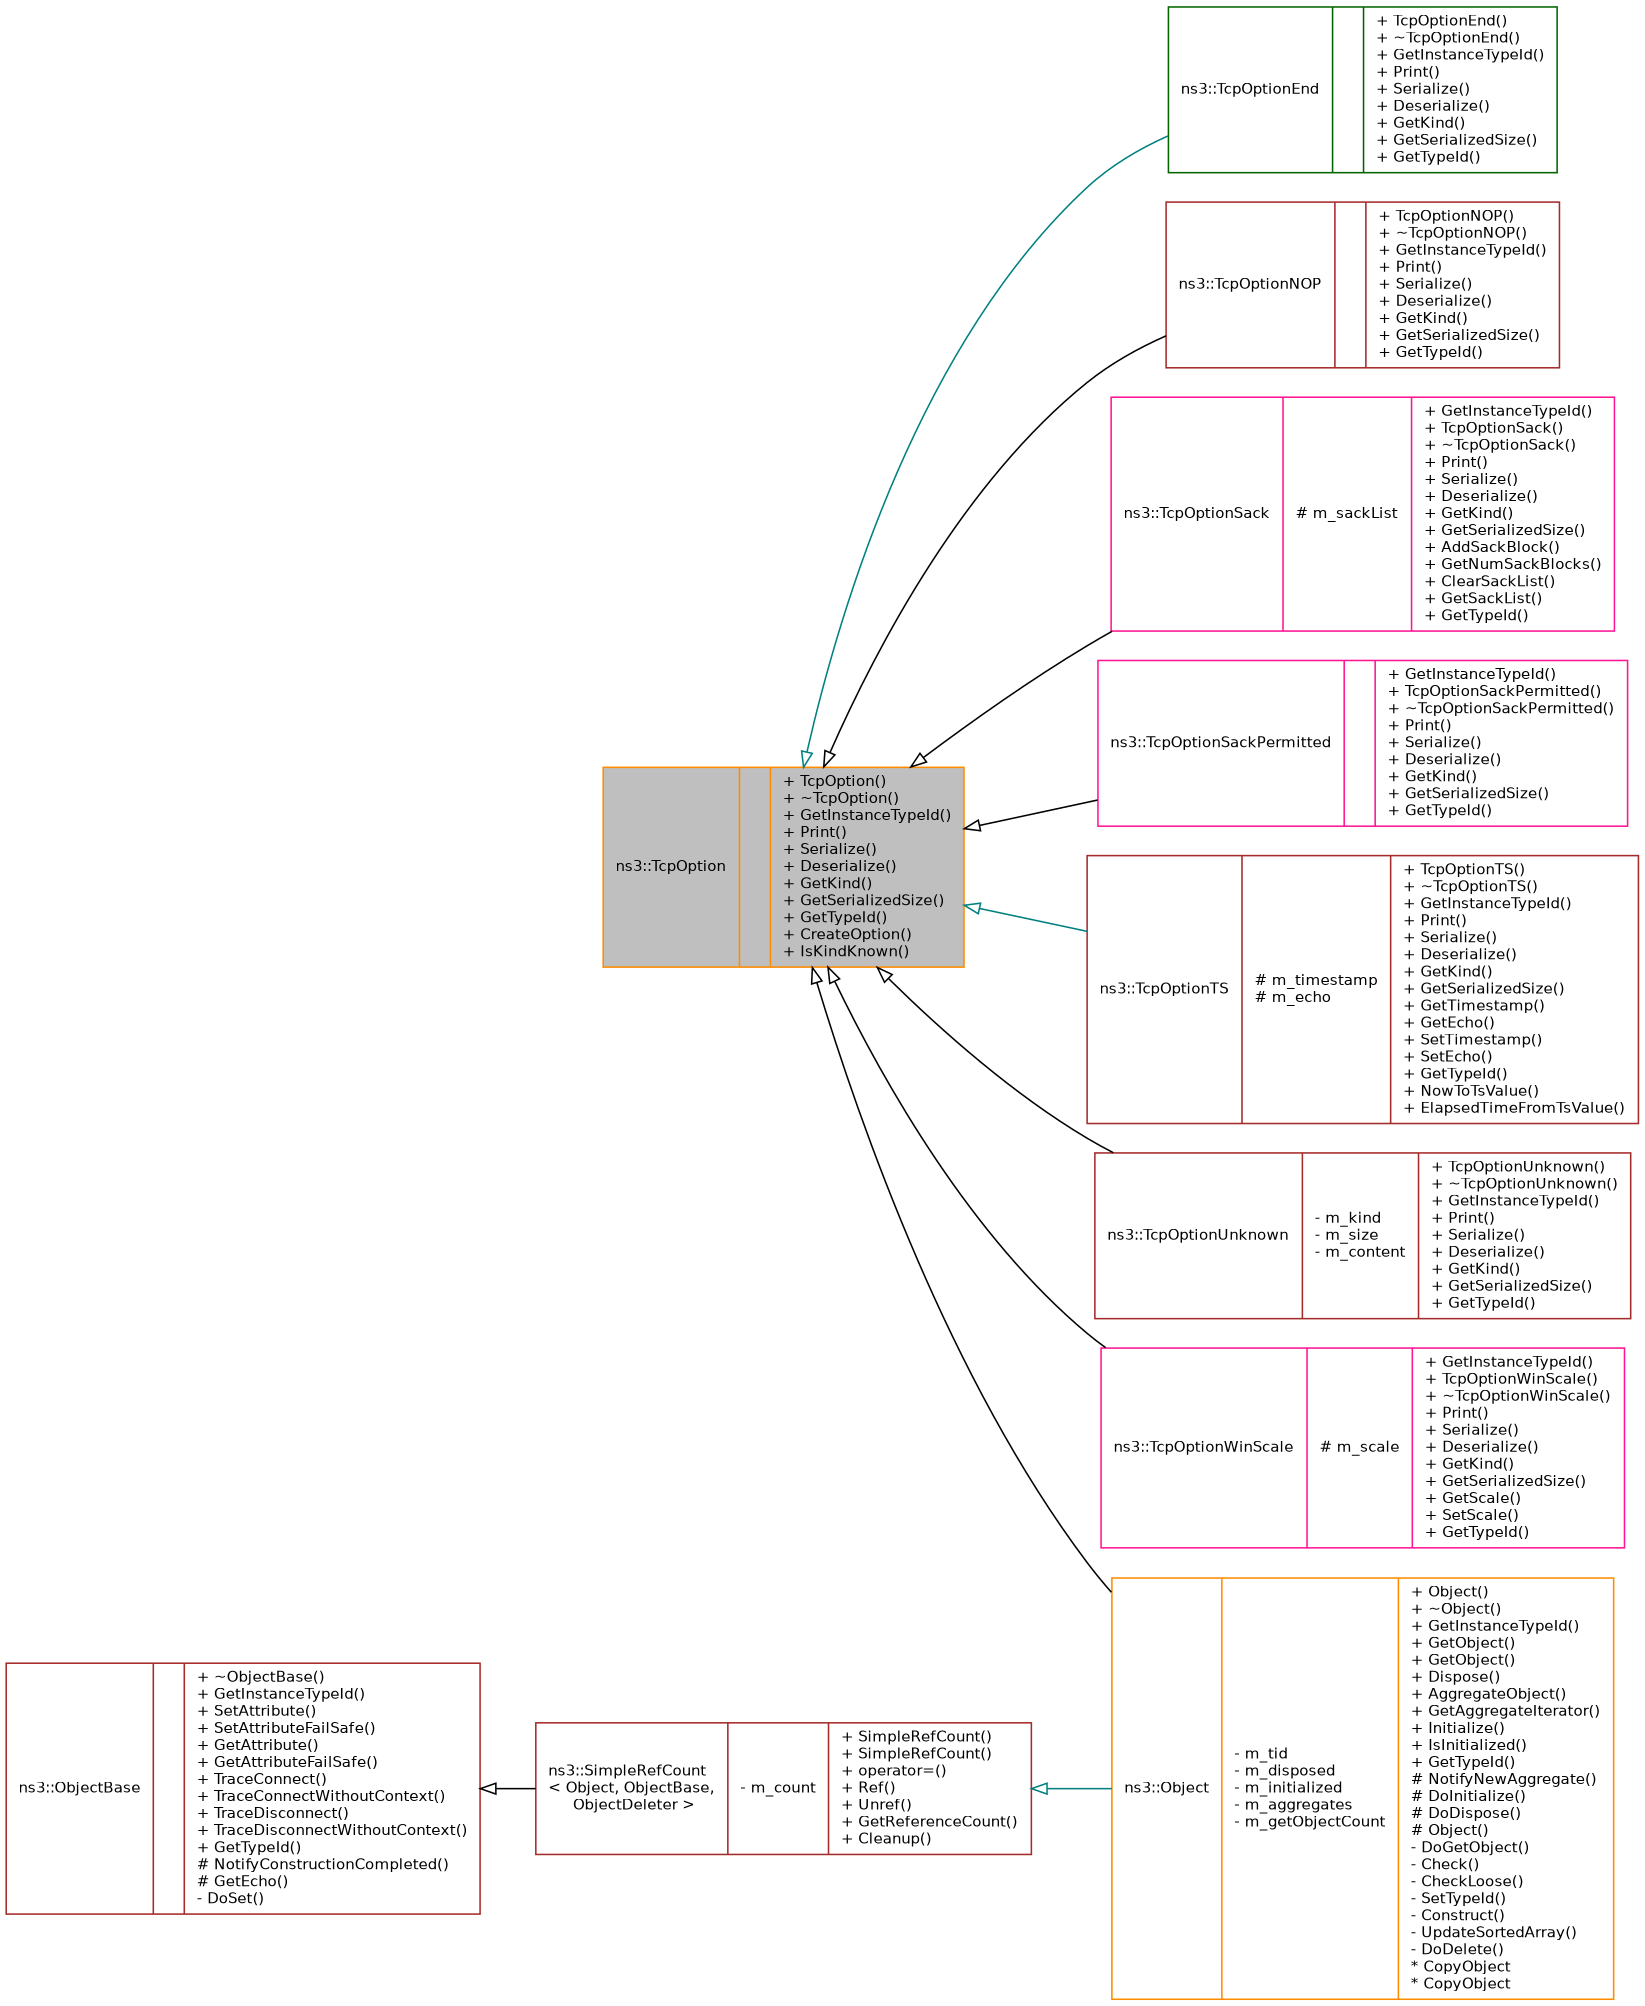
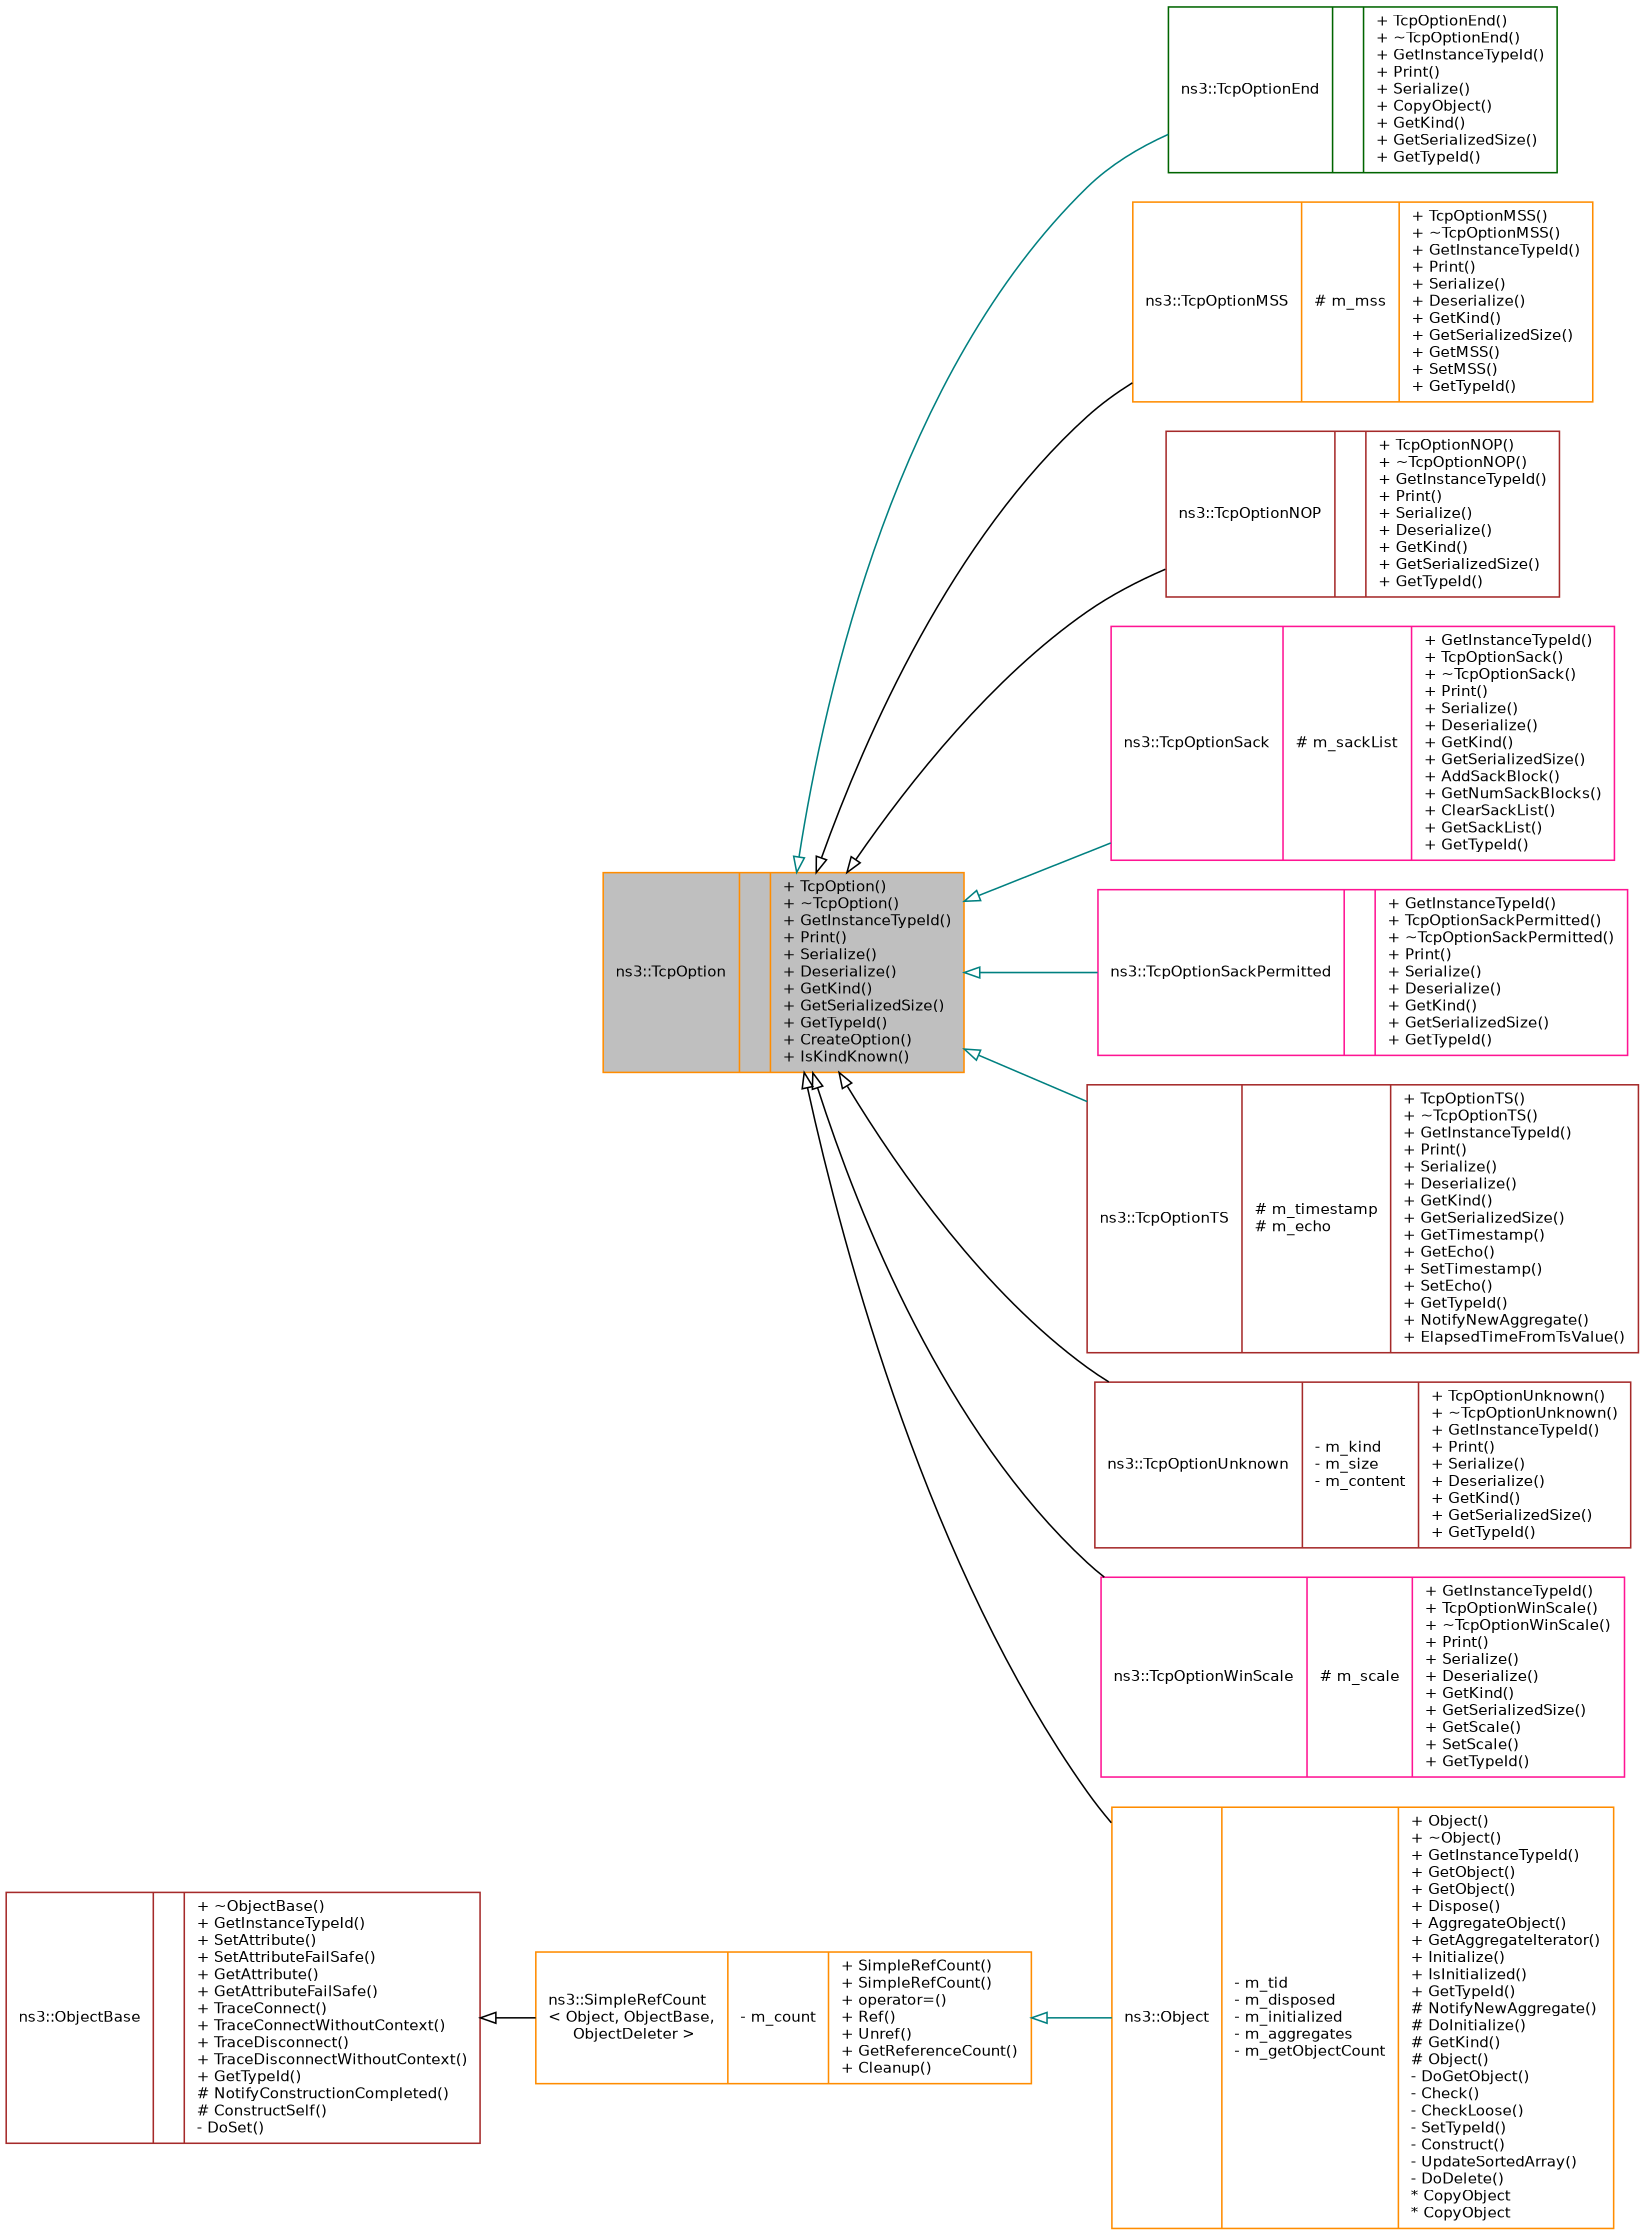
(1433, 106) -> (1435, 106)
none -> (1363, 302)
(1016, 691) -> (1045, 869)
(1039, 813) -> (1039, 973)
(1471, 1091) -> (1497, 1320)
(784, 1789) -> (784, 2018)
(1467, 1813) -> (1456, 2043)
(243, 1882) -> (262, 2111)
